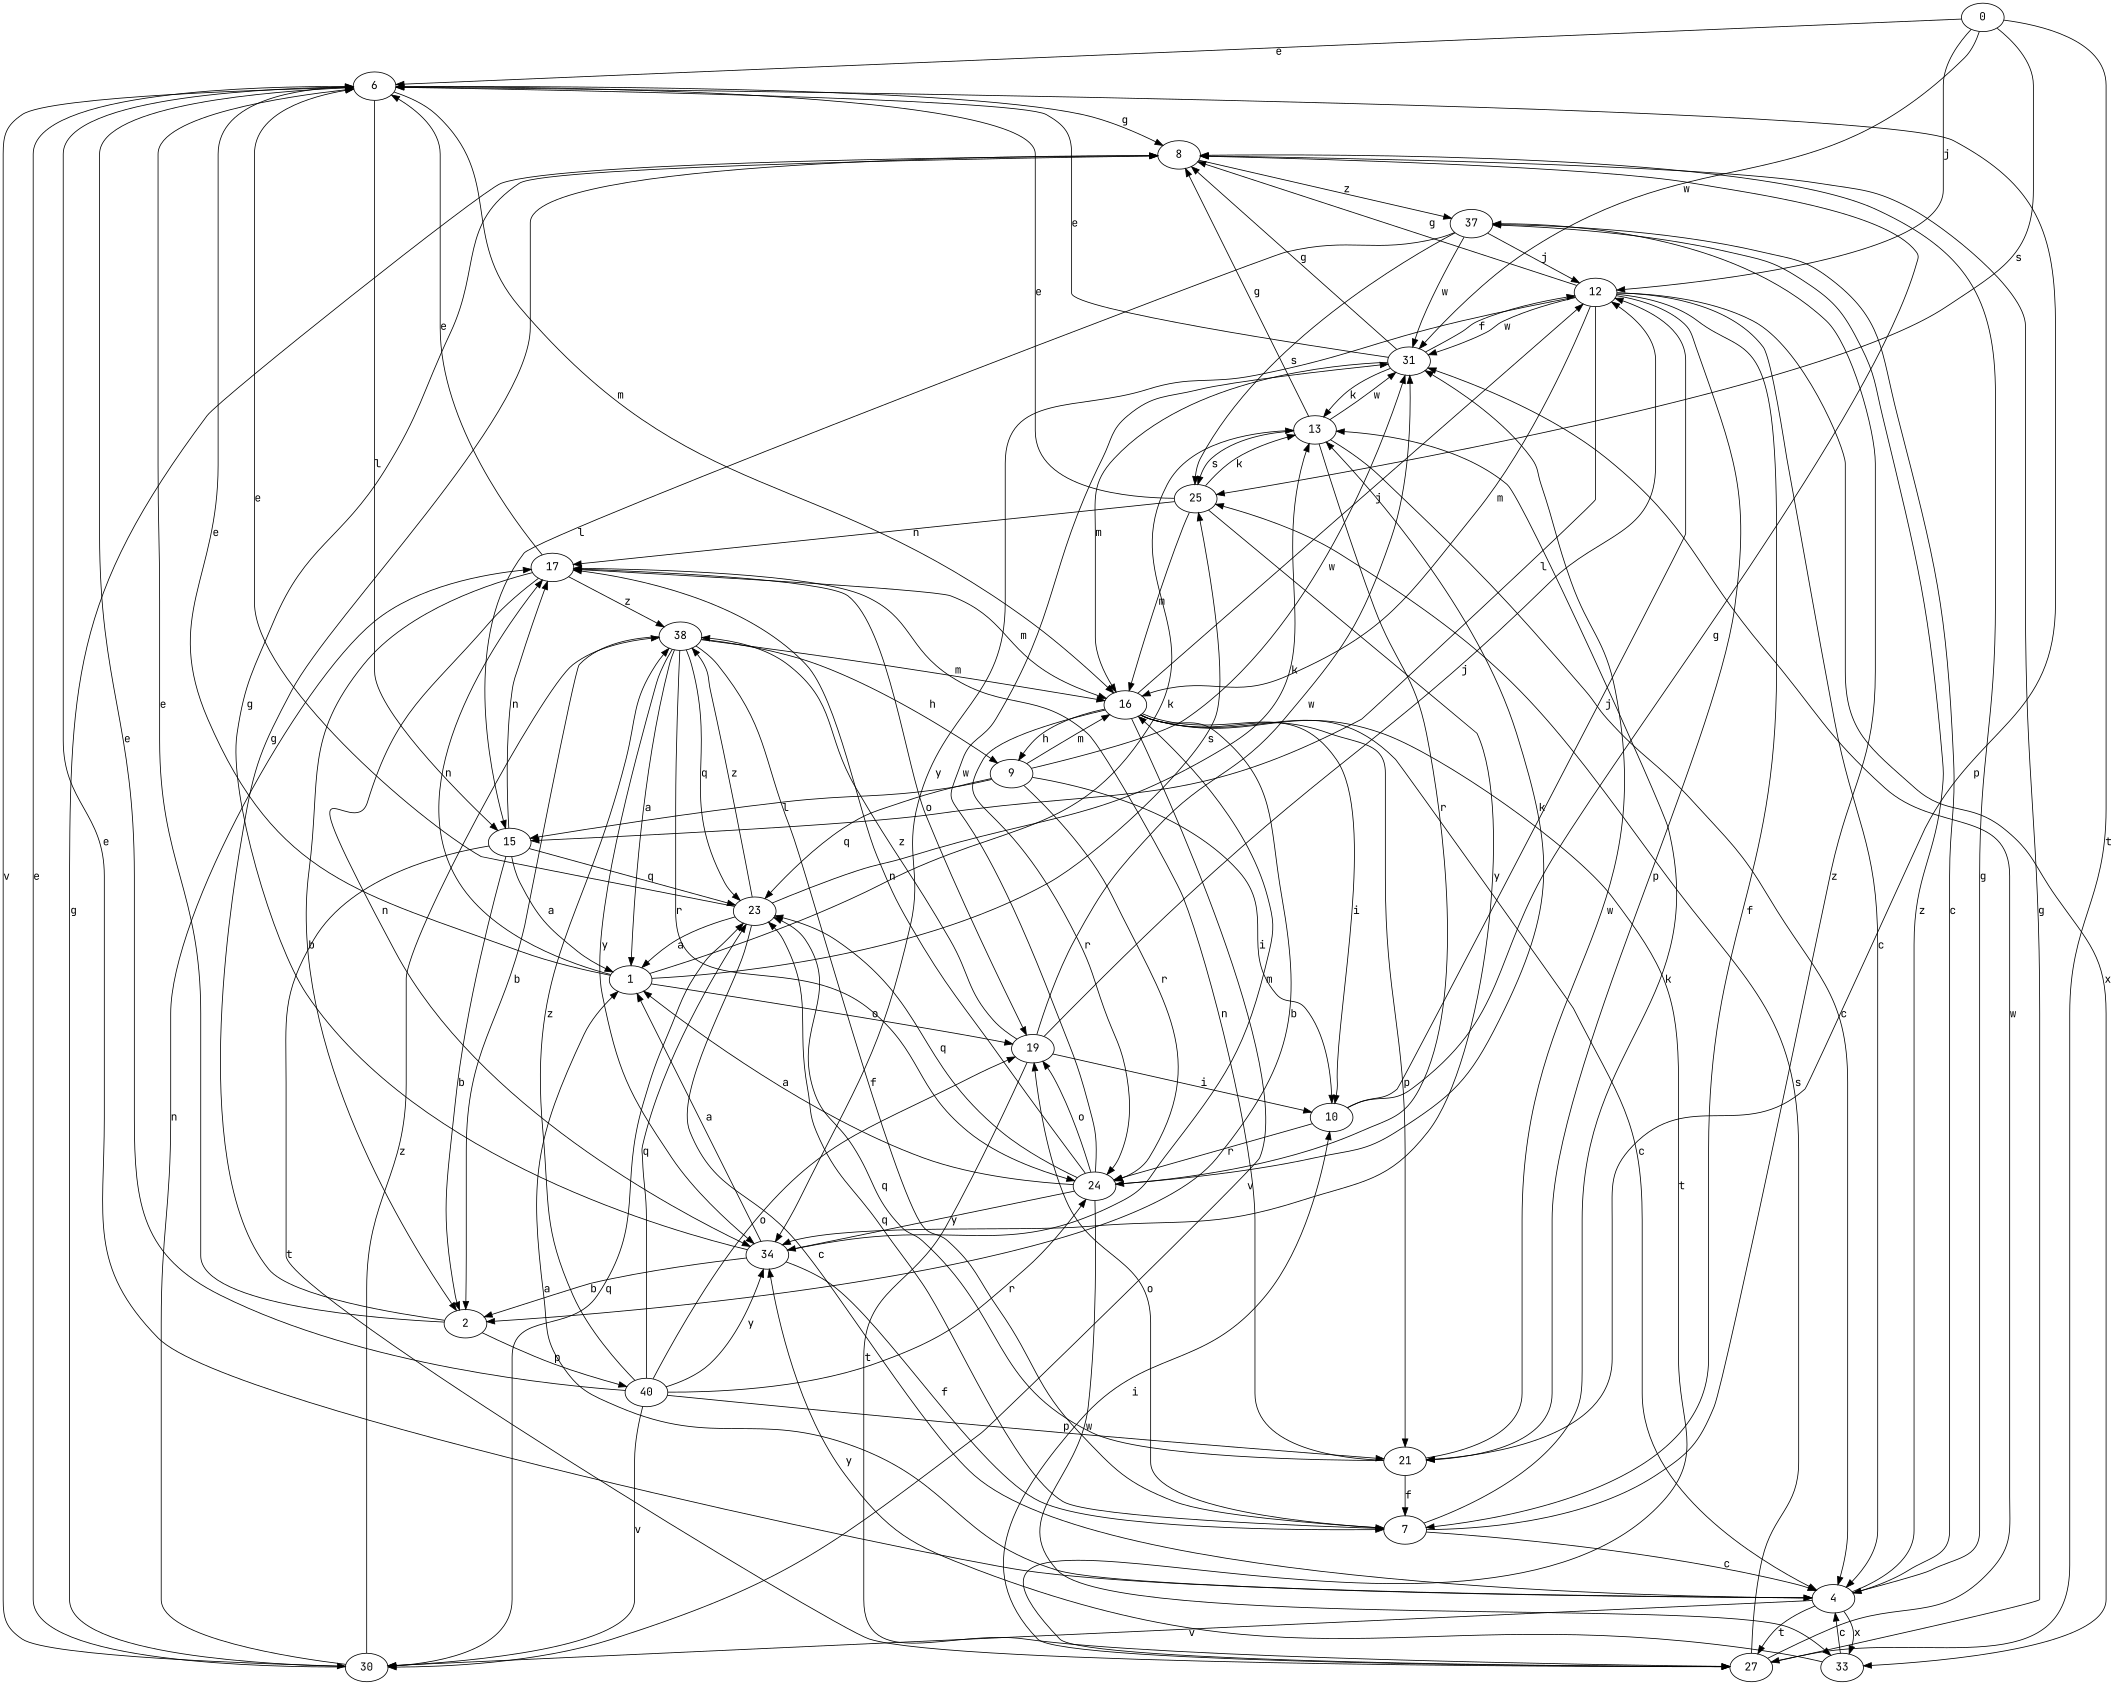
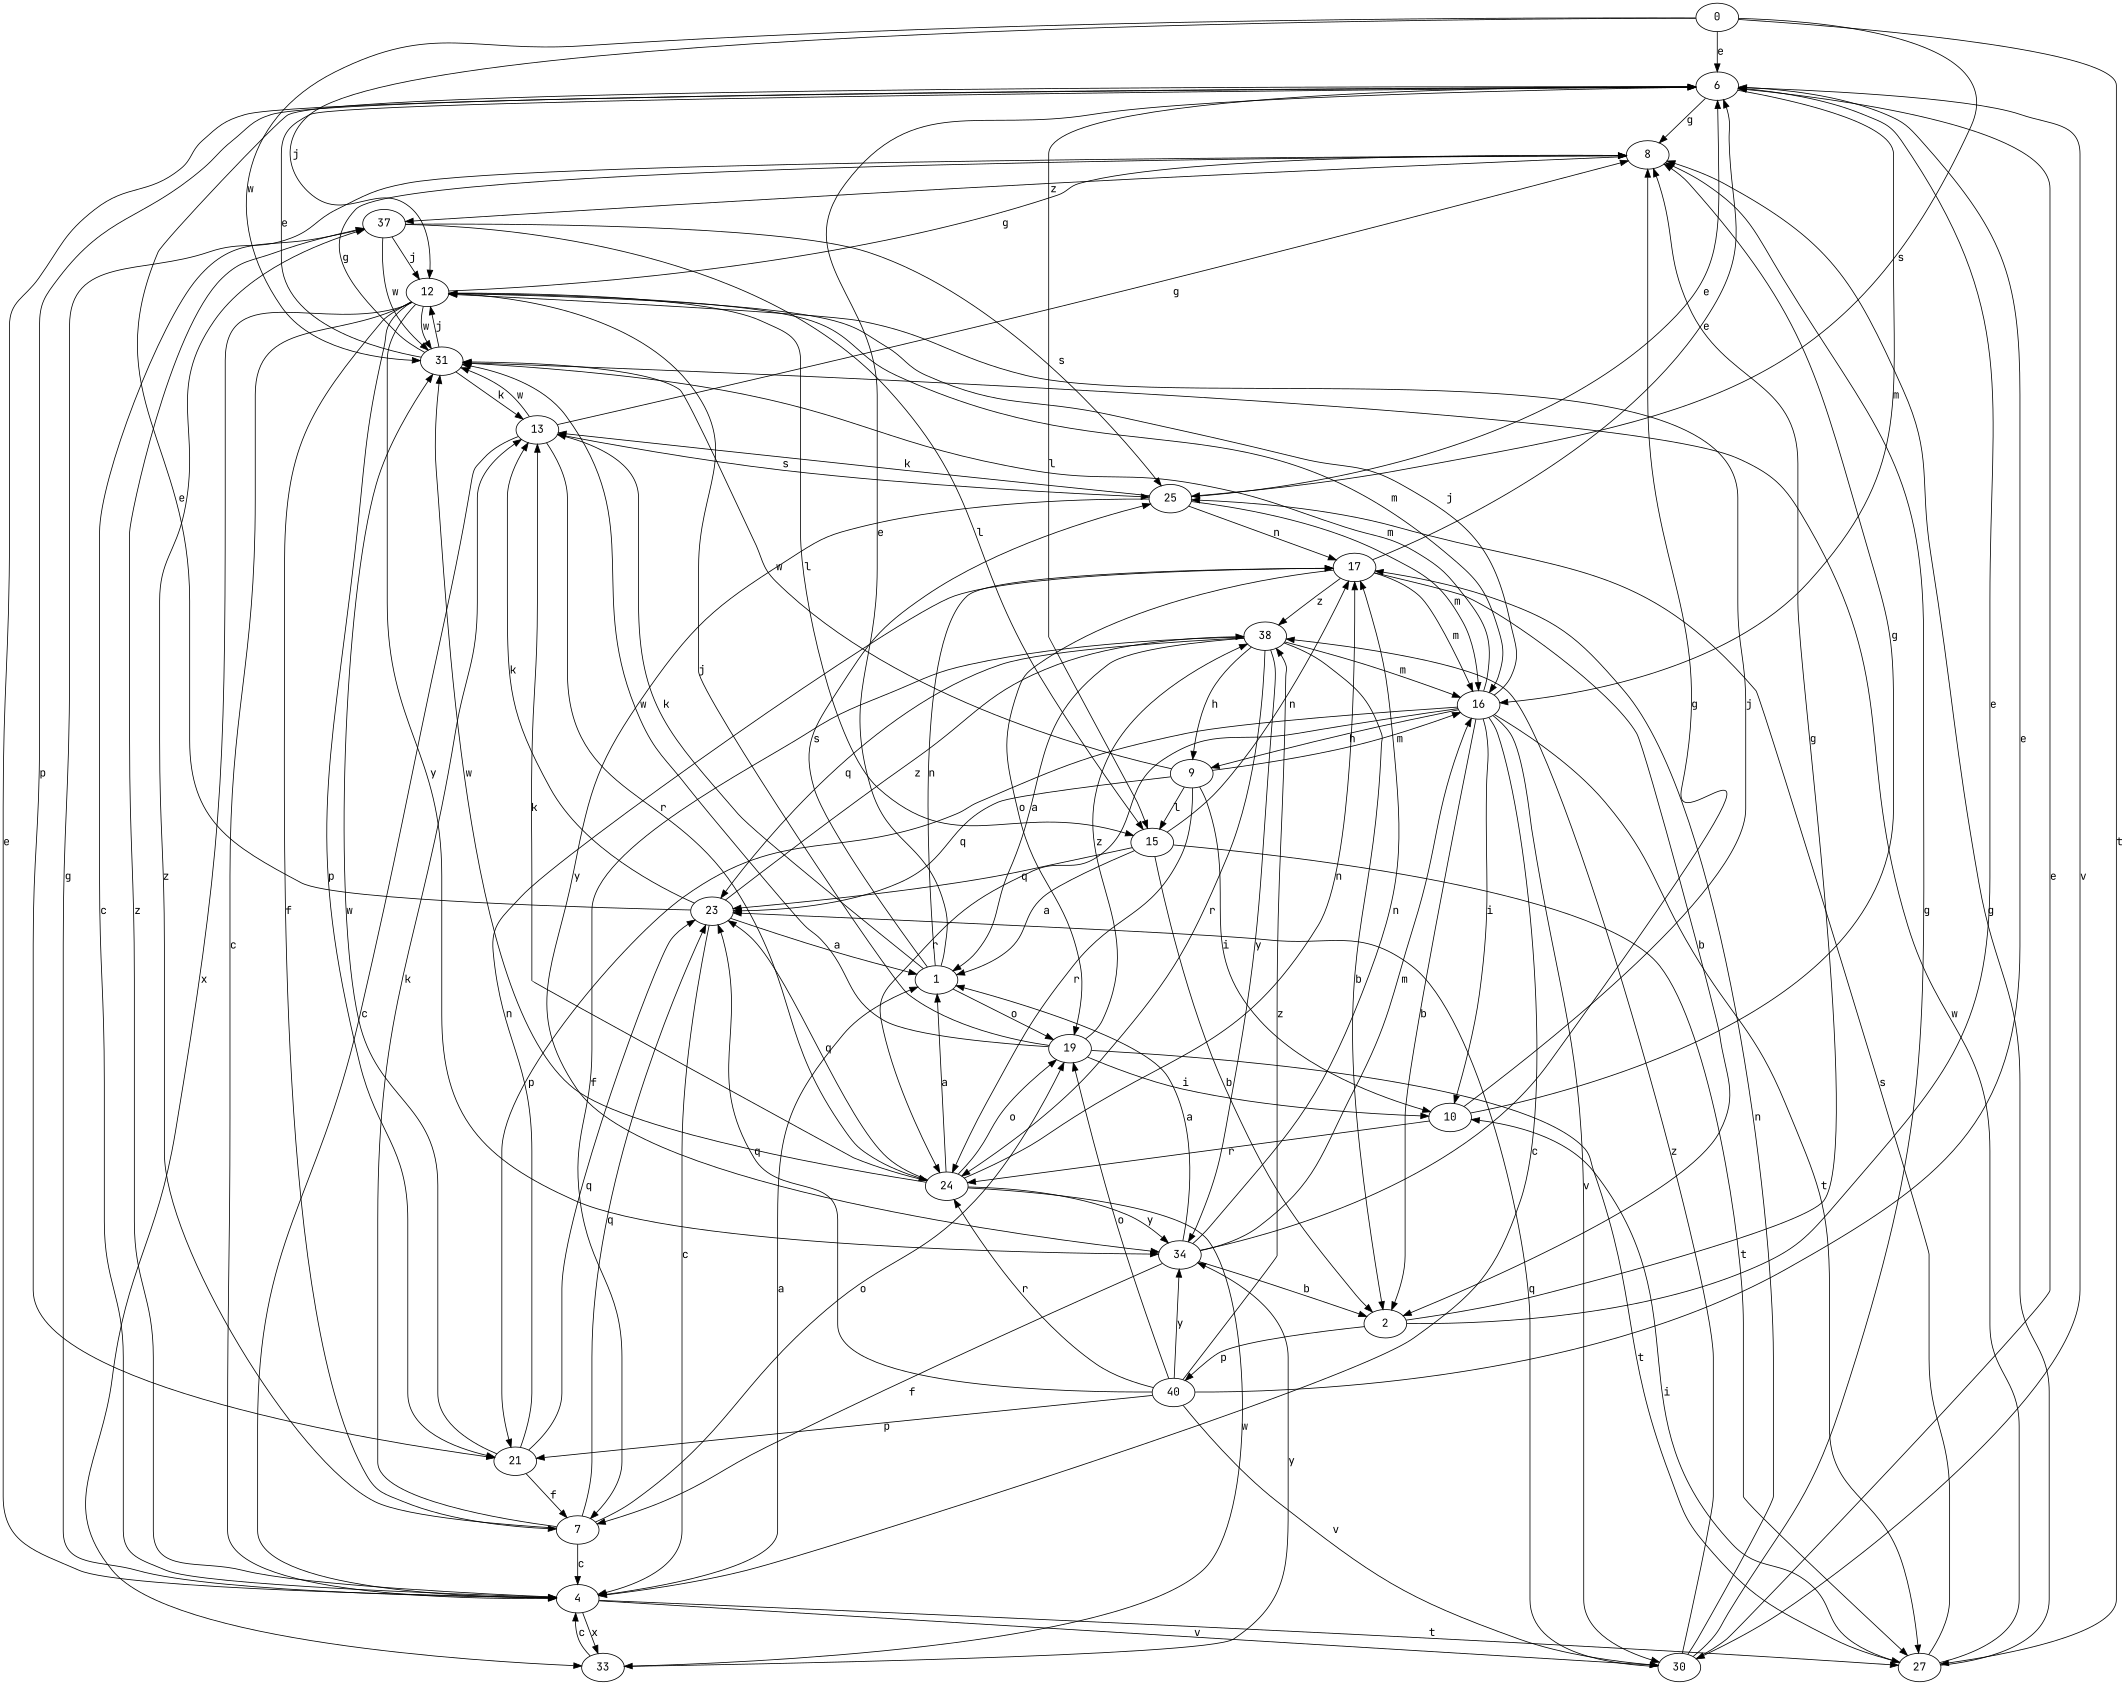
(1482, 327) -> (439, 327)
(1137, 438) -> (1027, 469)
(390, 941) -> (1380, 942)
